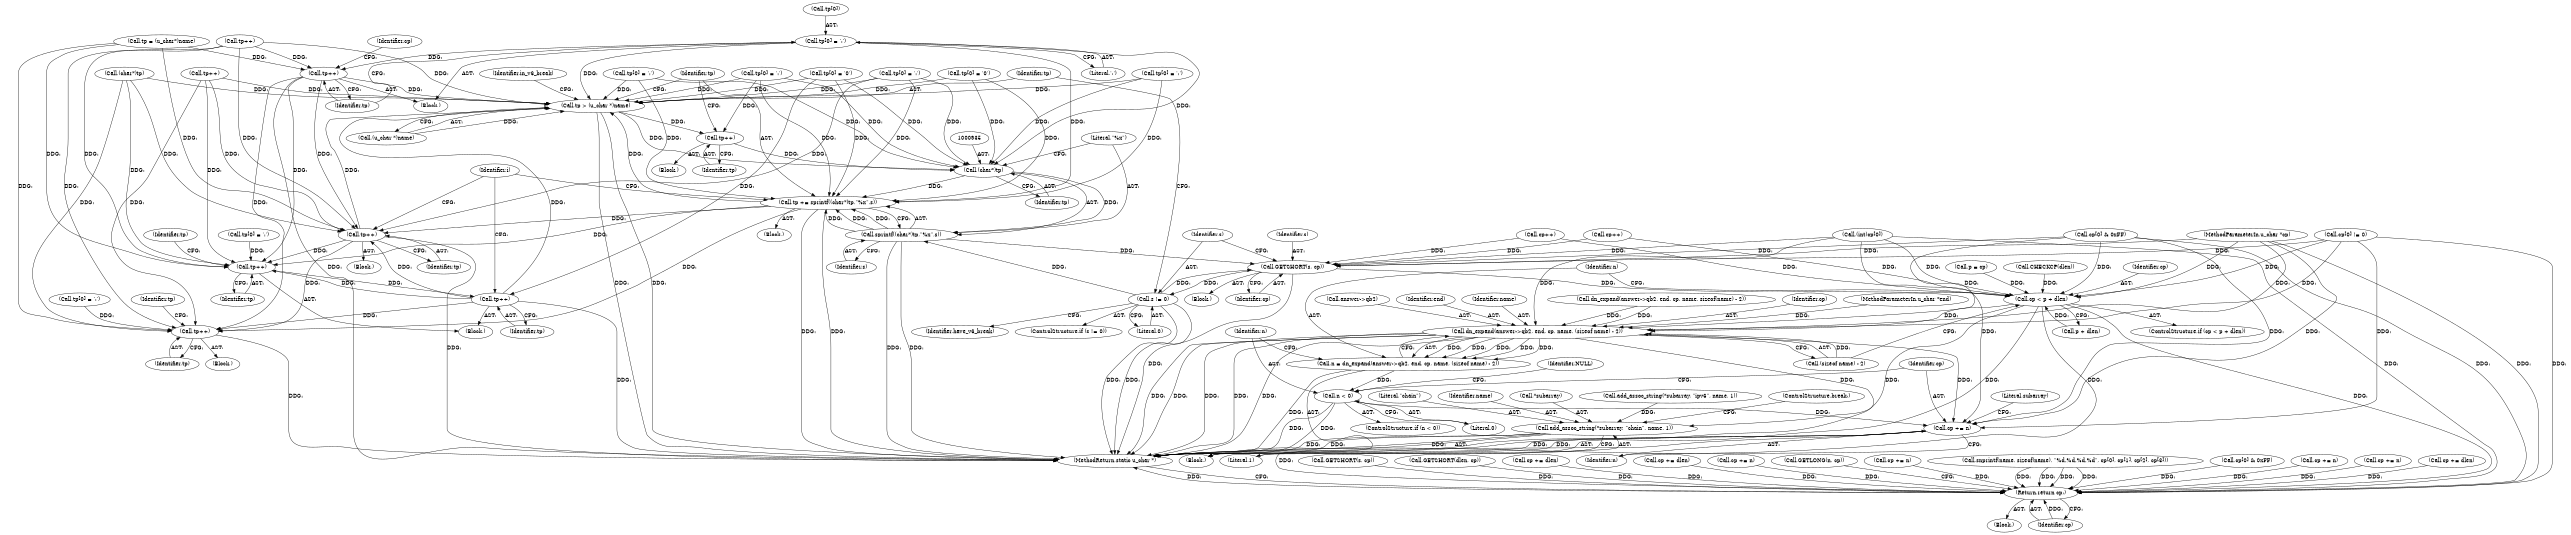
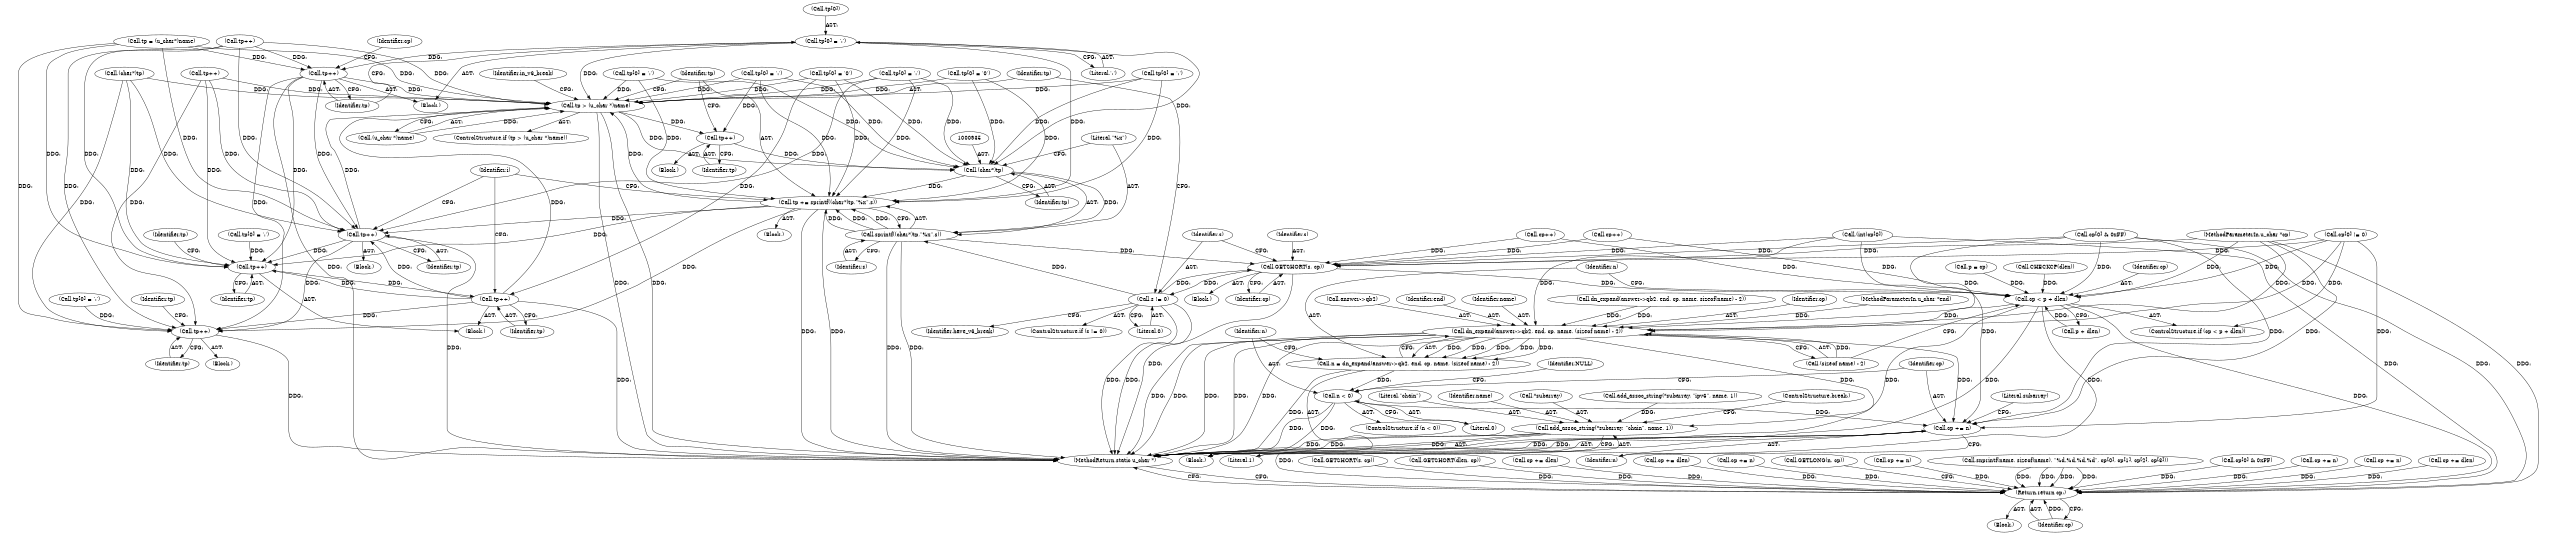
none -> (367, 60)
none -> (511, 138)
(1940, 280) -> none
(1195, 477) -> (1195, 477)
(2531, 480) -> (2307, 302)
